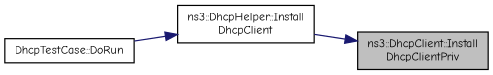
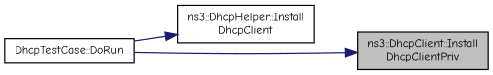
(330, 37) -> (240, 54)
